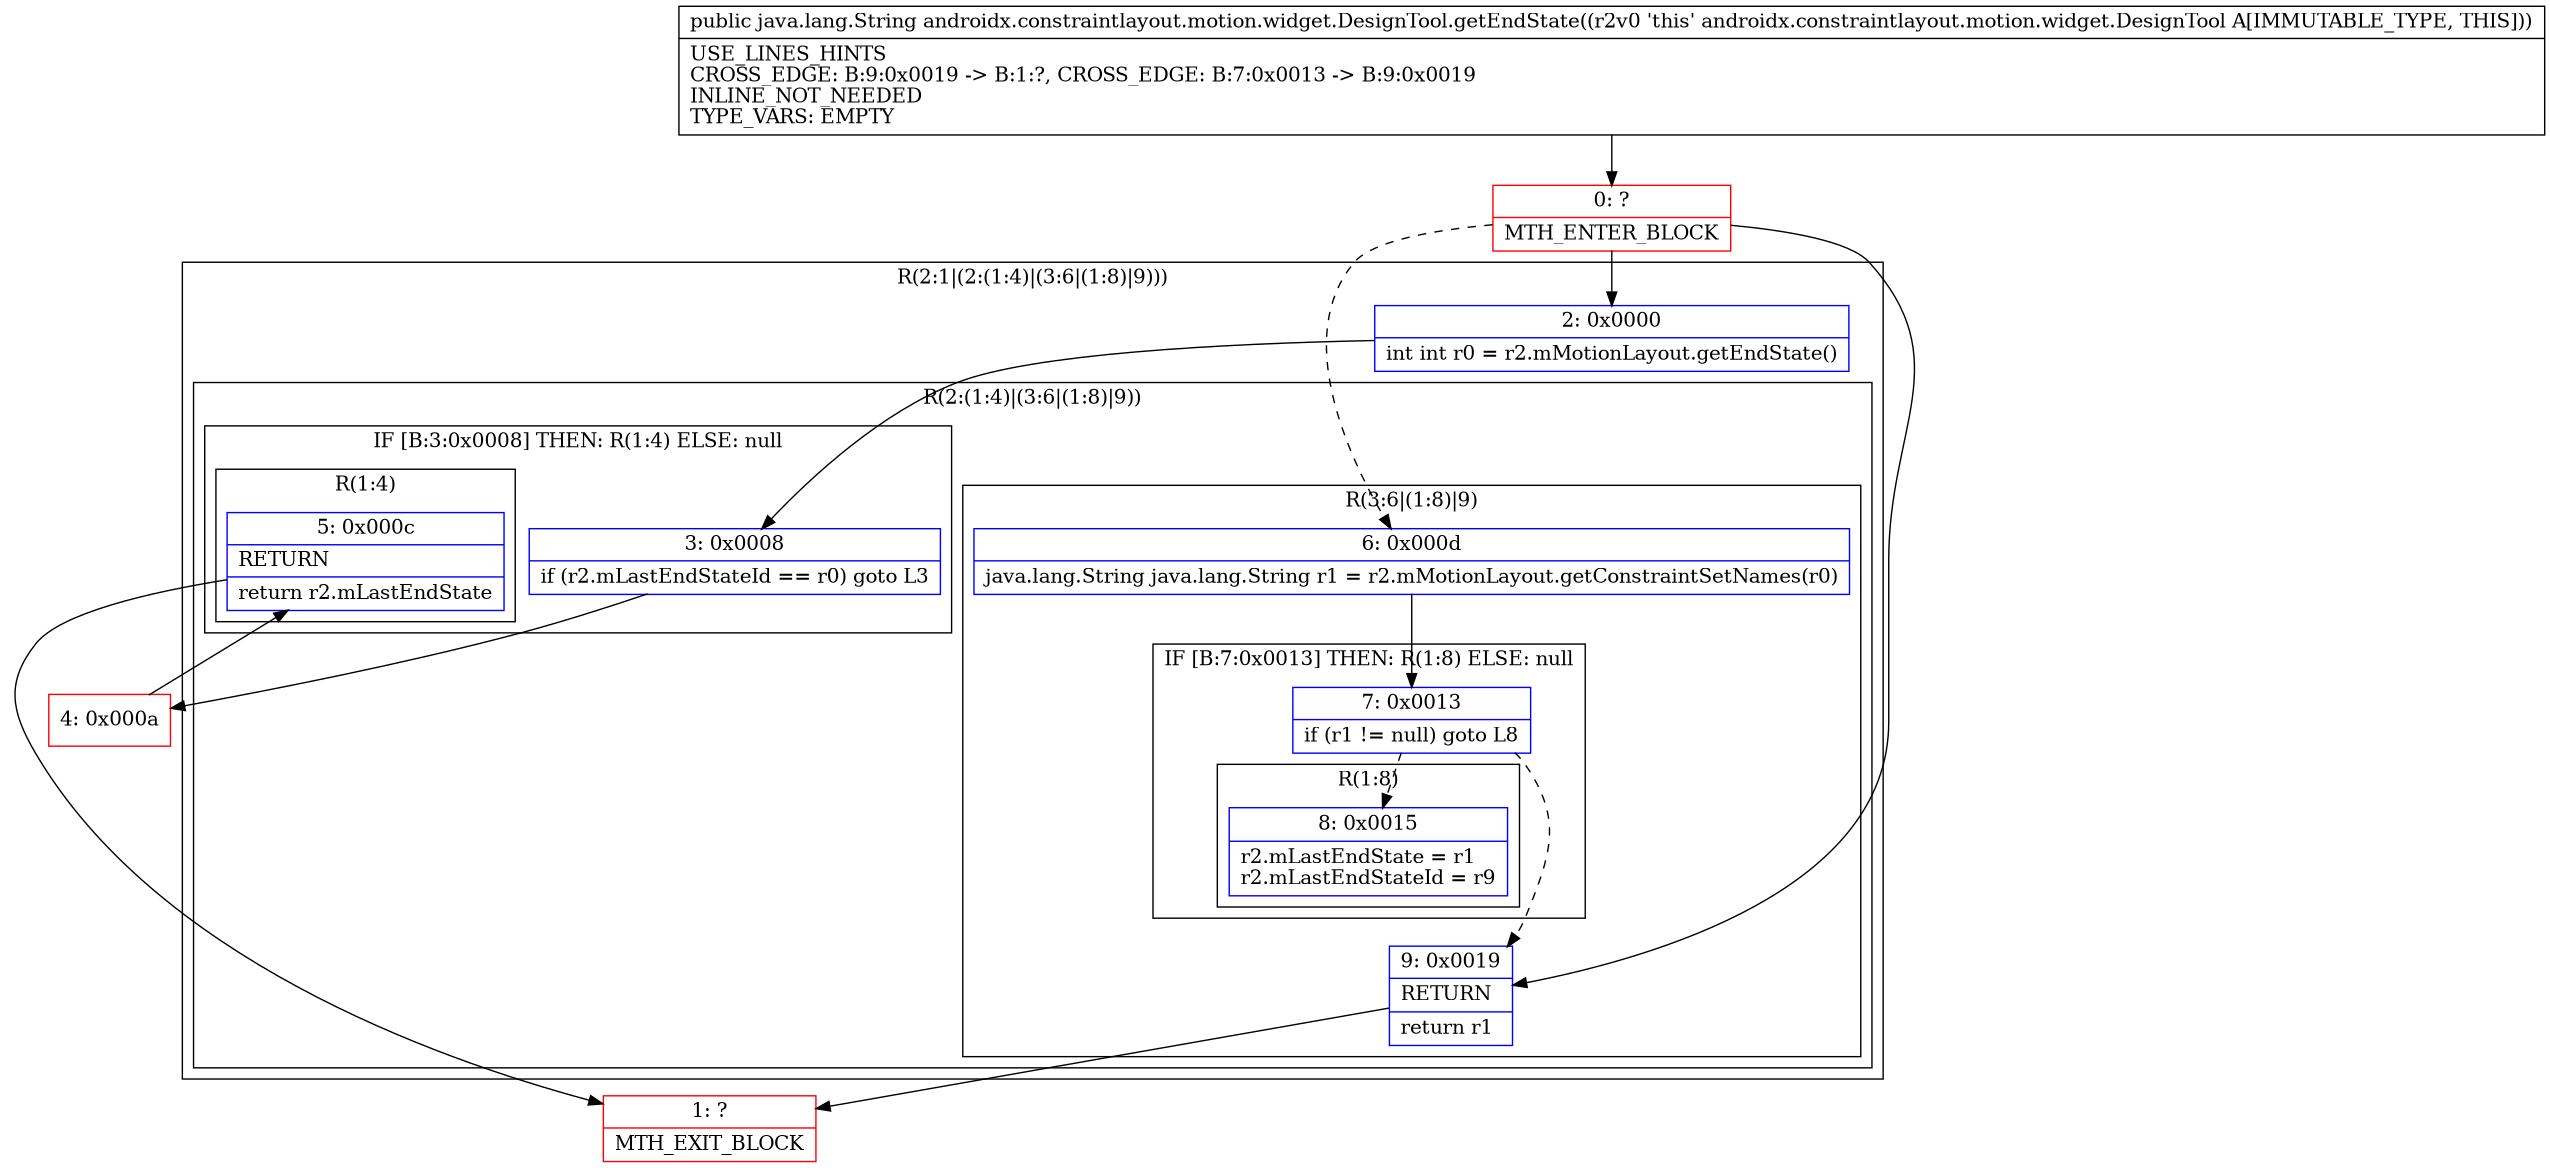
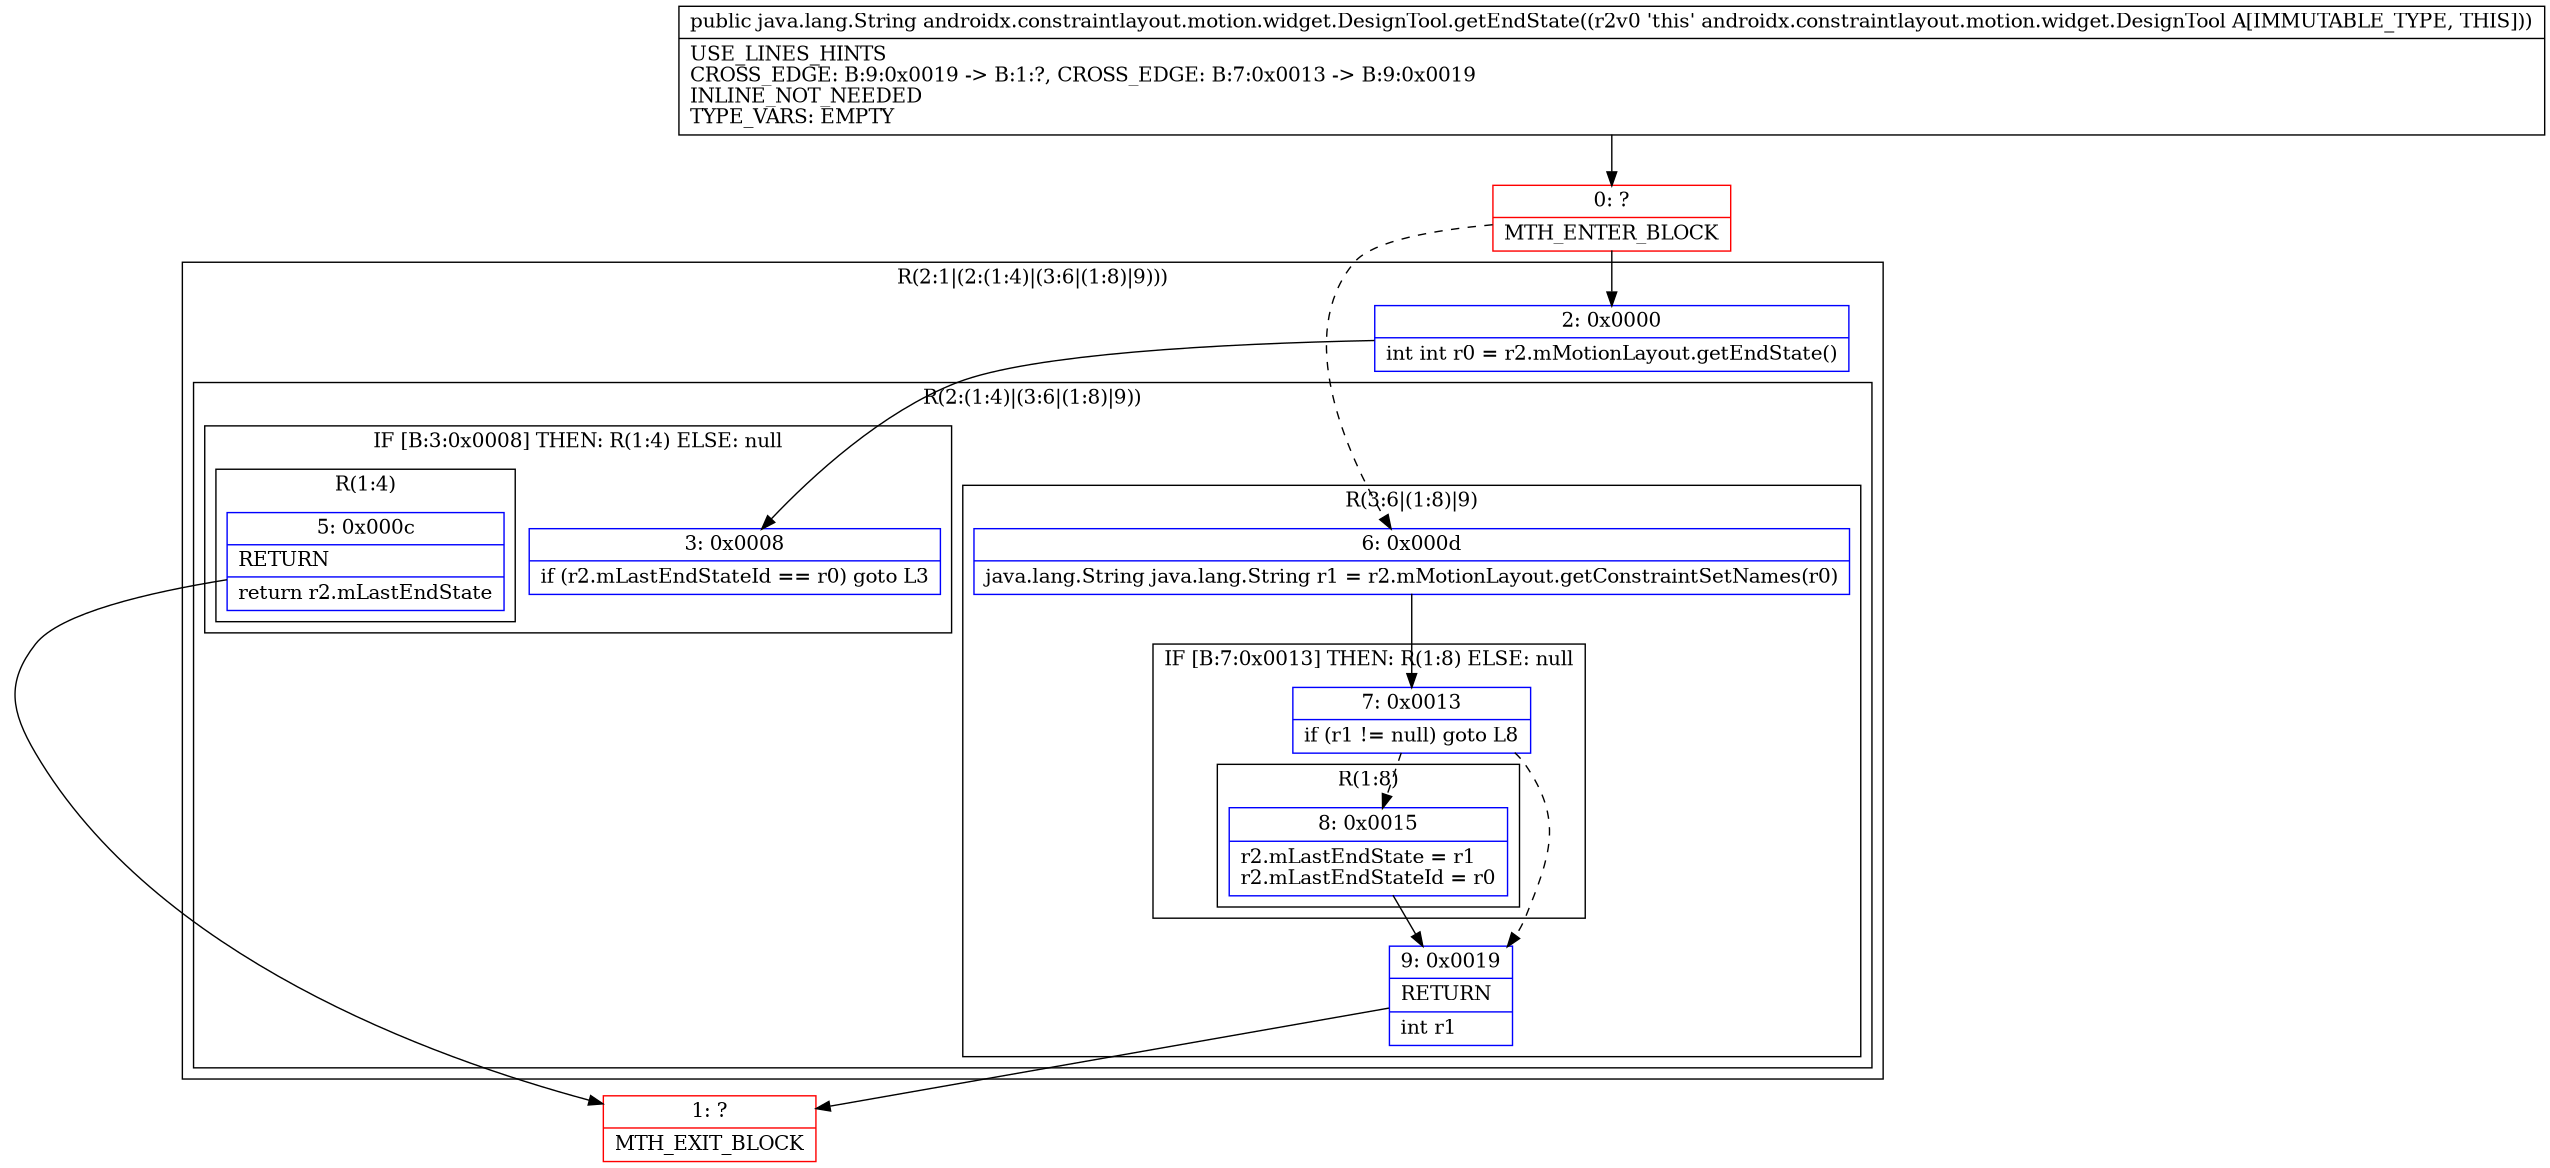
(1895, 488) -> (1404, 915)
(110, 720) -> none
(1368, 878) -> (1368, 878)
(1447, 1028) -> (1429, 1028)
